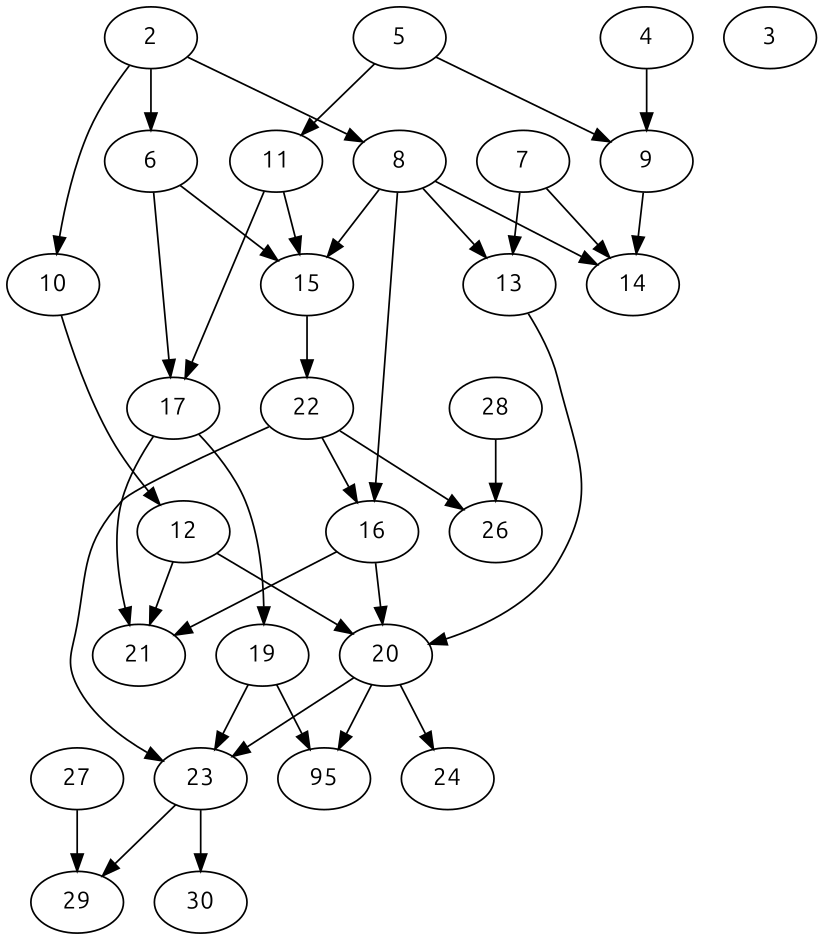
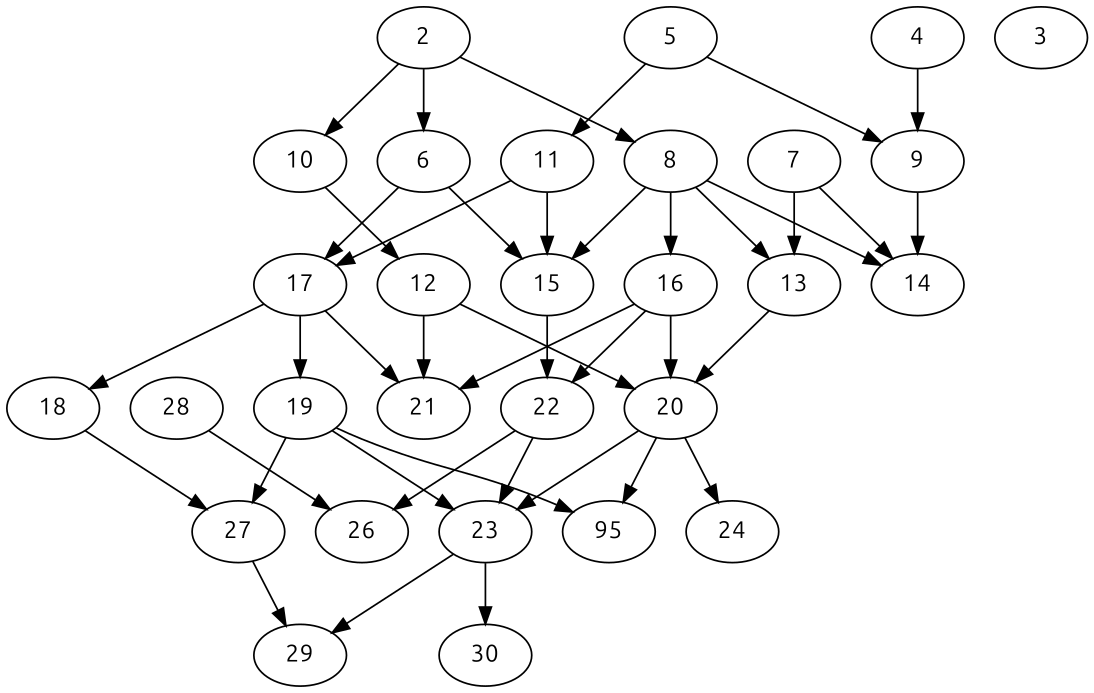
none -> (53, 408)
none -> (275, 460)
(335, 462) -> (615, 340)
